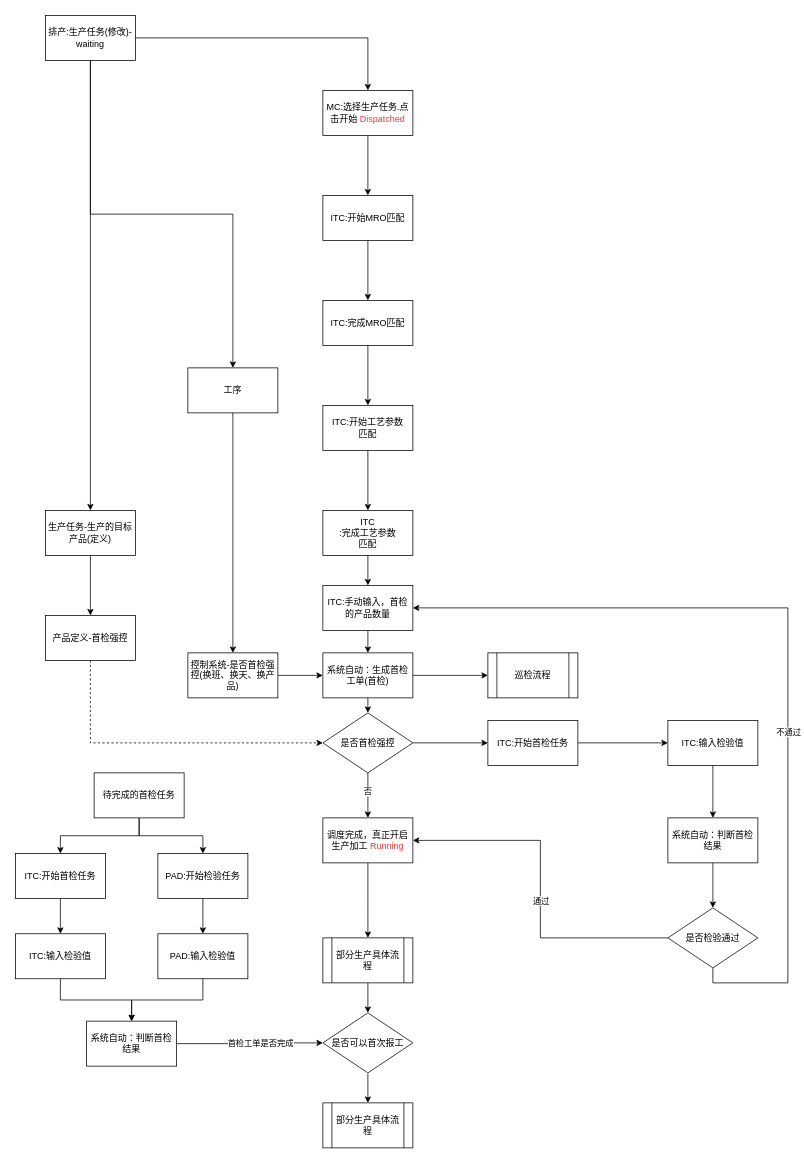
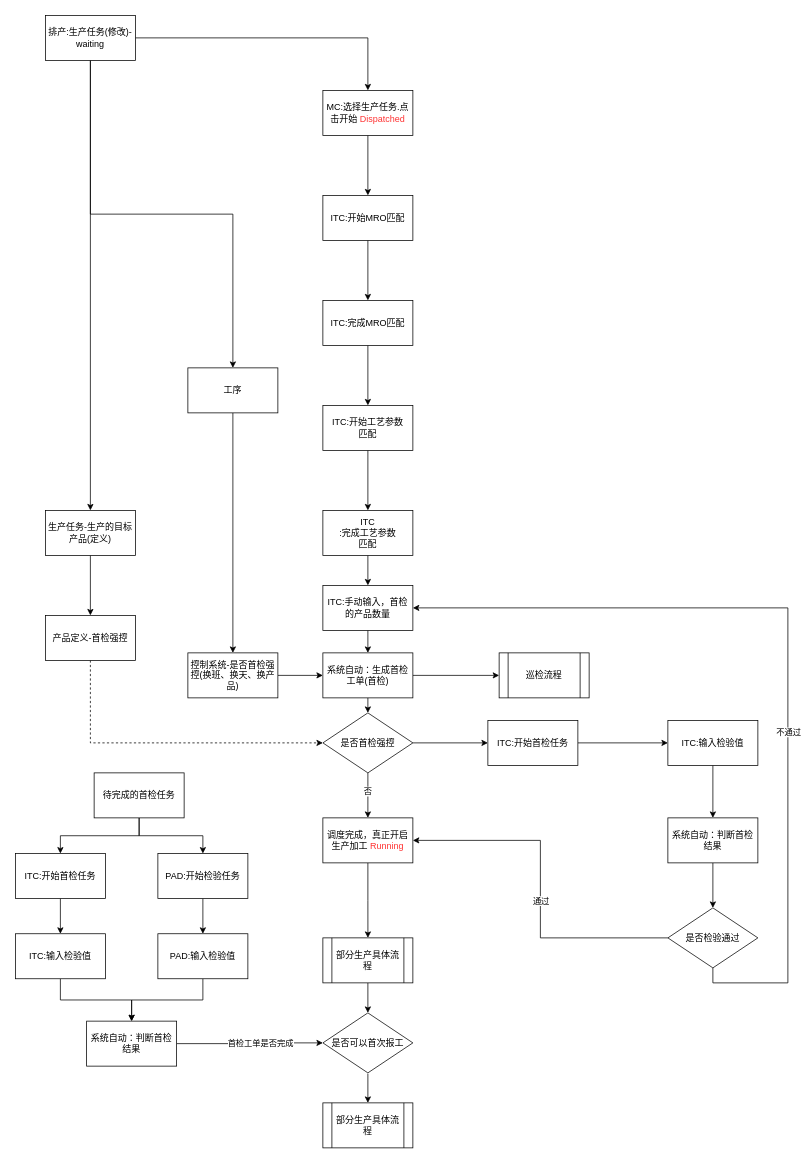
(533, 675) -> (544, 675)
